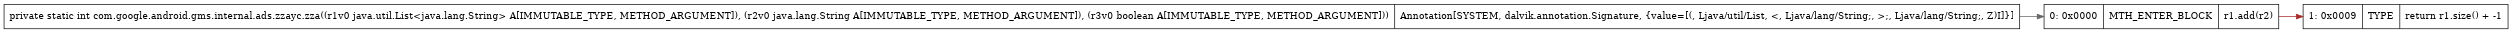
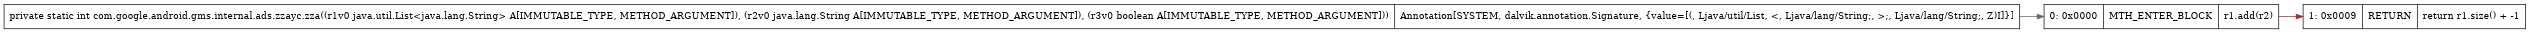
(2381, 16) -> (2390, 16)
